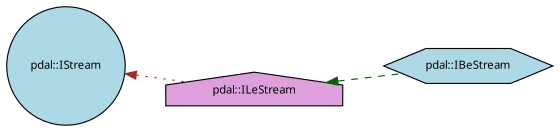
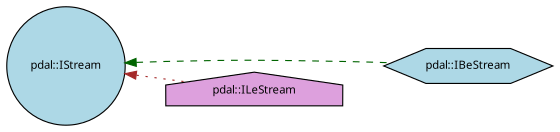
(370, 77) -> (264, 60)
